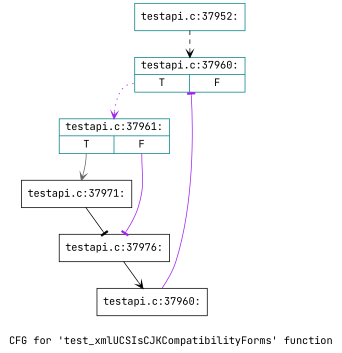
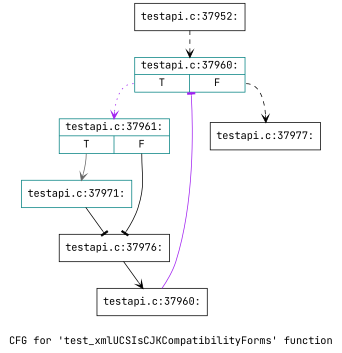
(190, 17) -> (190, 17)
none -> (265, 136)
(77, 194) -> (77, 194)
(141, 194) -> (141, 194)
